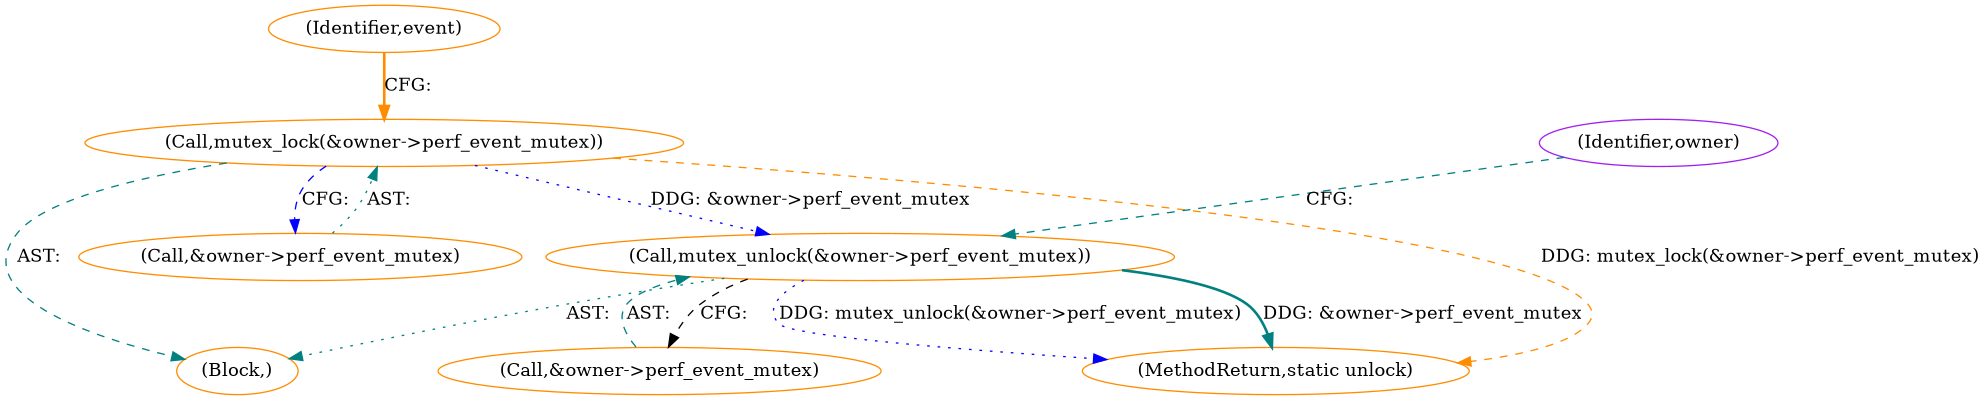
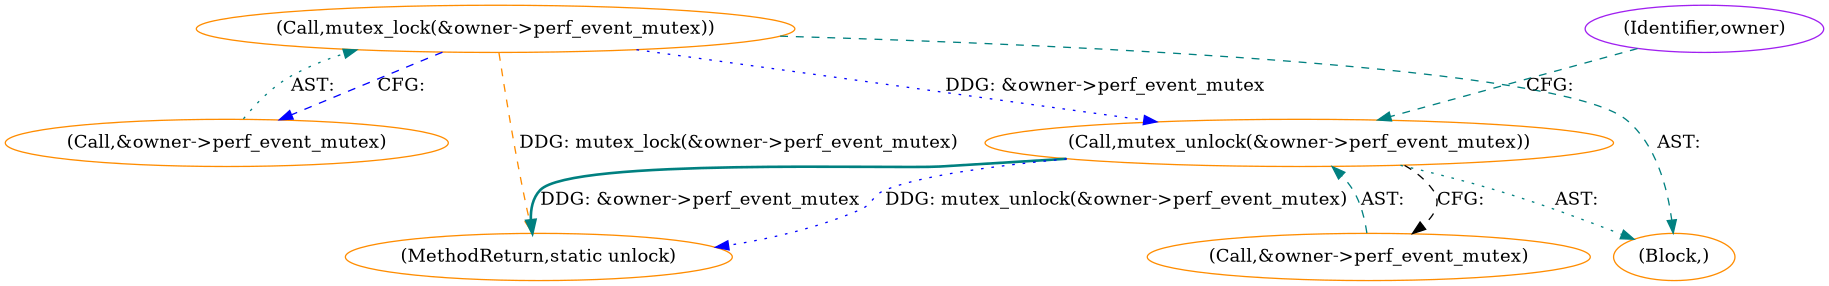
(384, 29) -> none
